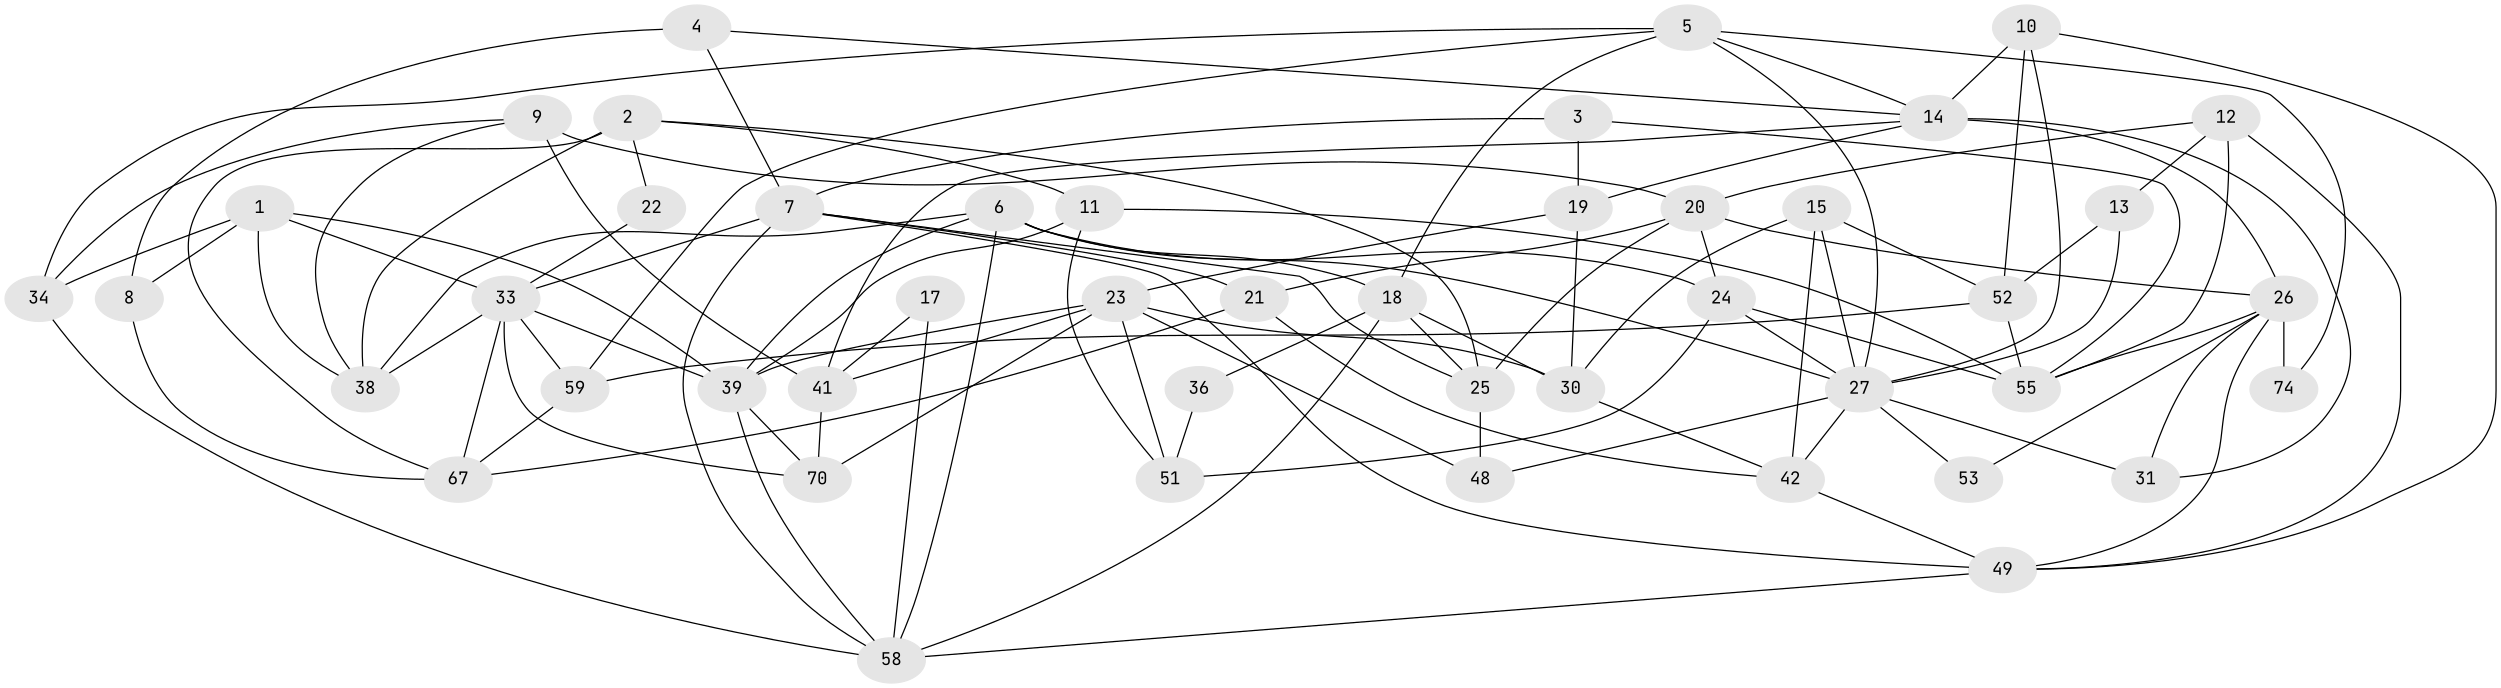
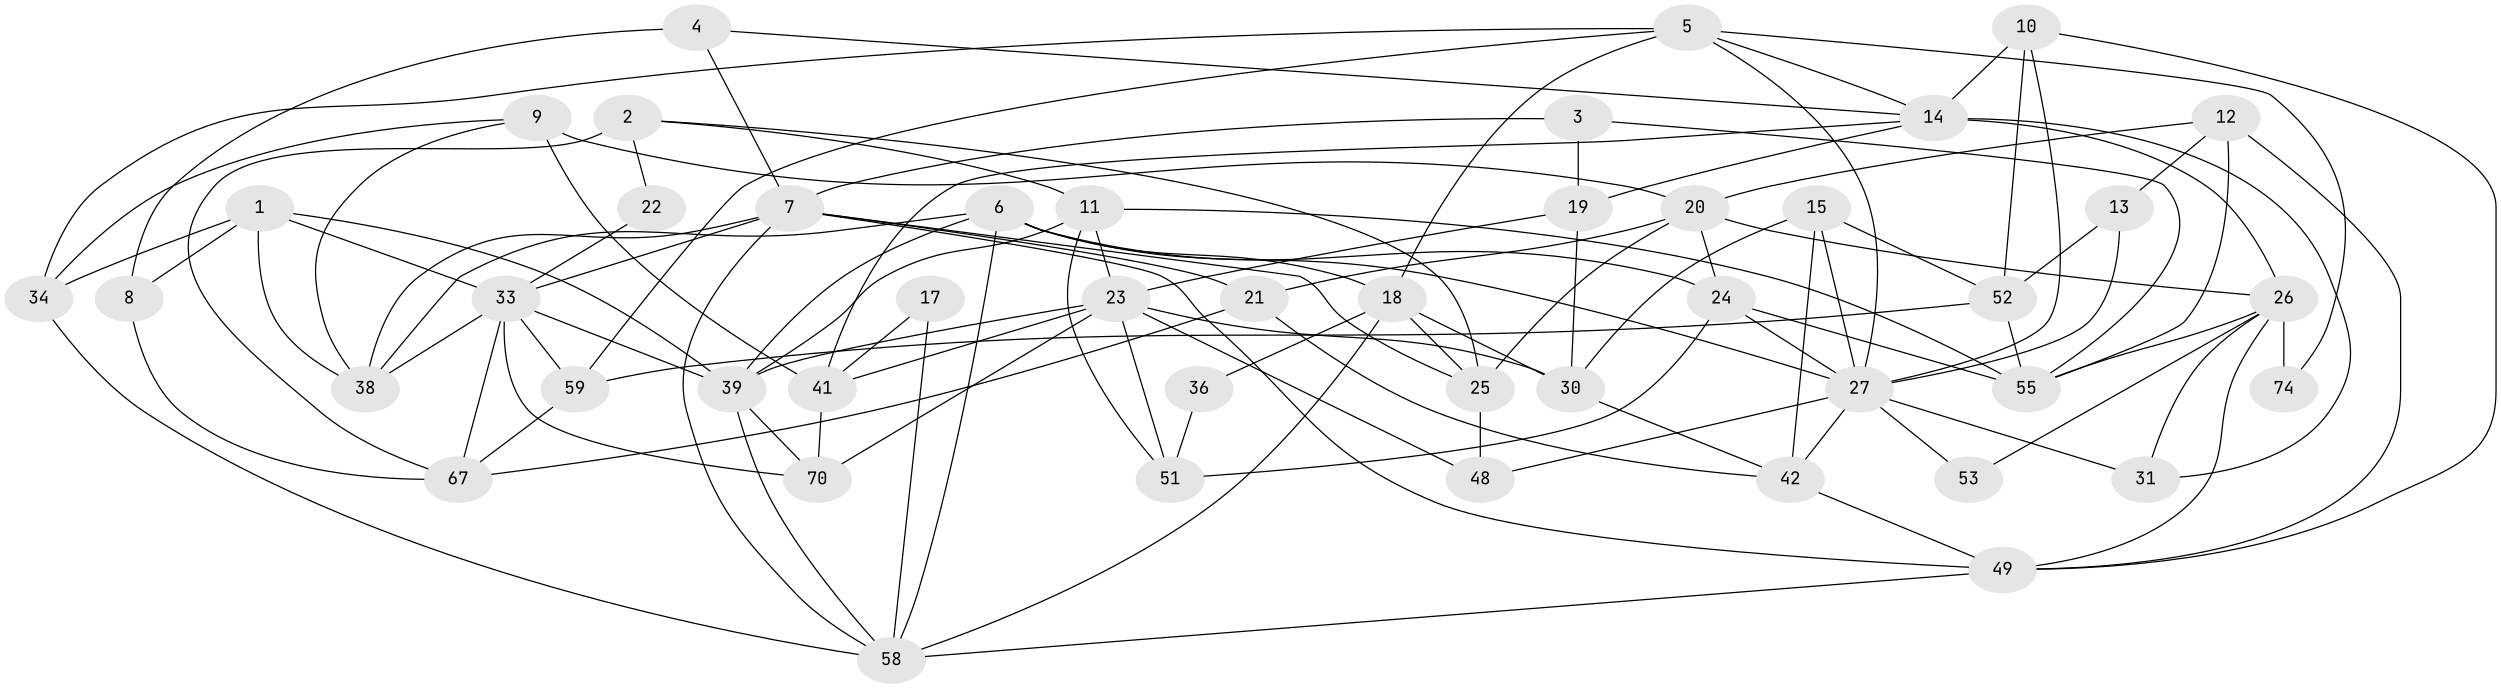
(445, 220) -> (533, 235)
none -> (1103, 254)
